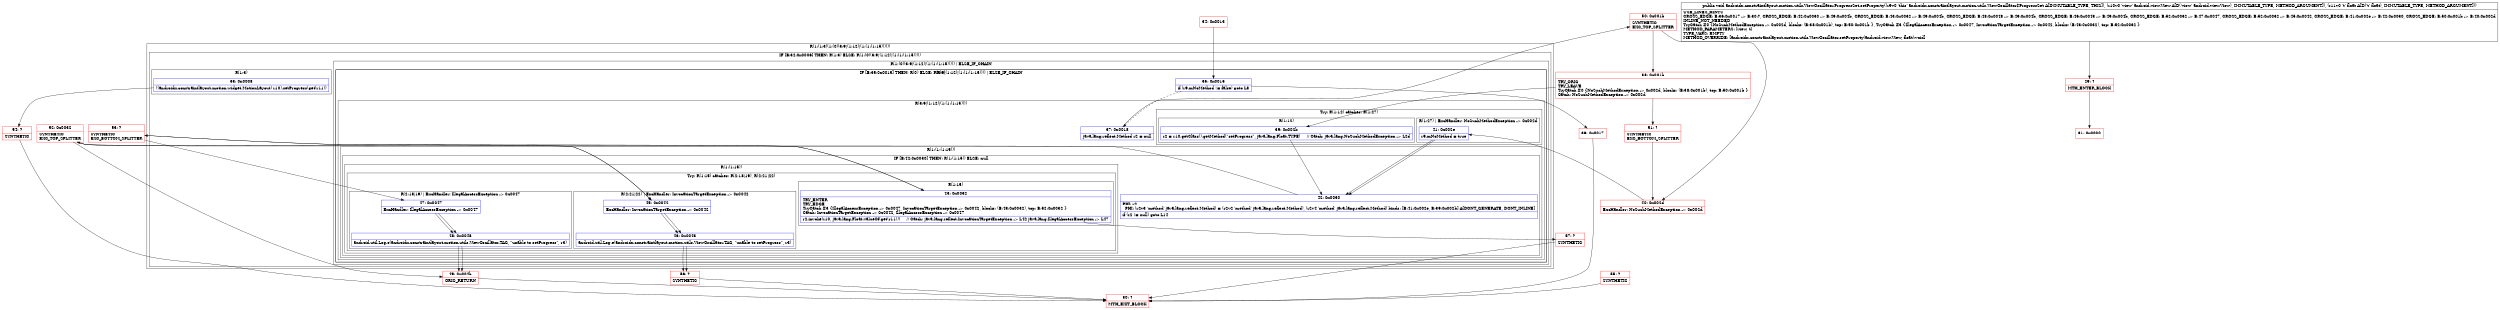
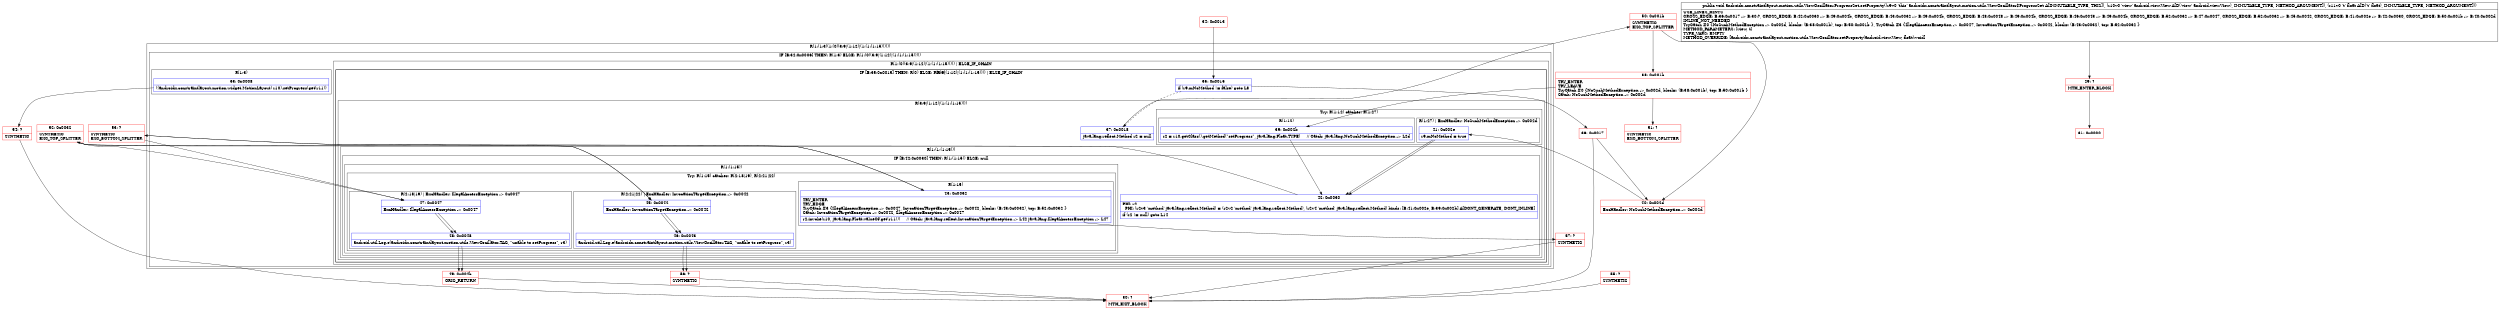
(1568, 82) -> (1570, 82)
(1653, 170) -> (1621, 168)
(248, 234) -> (240, 166)
